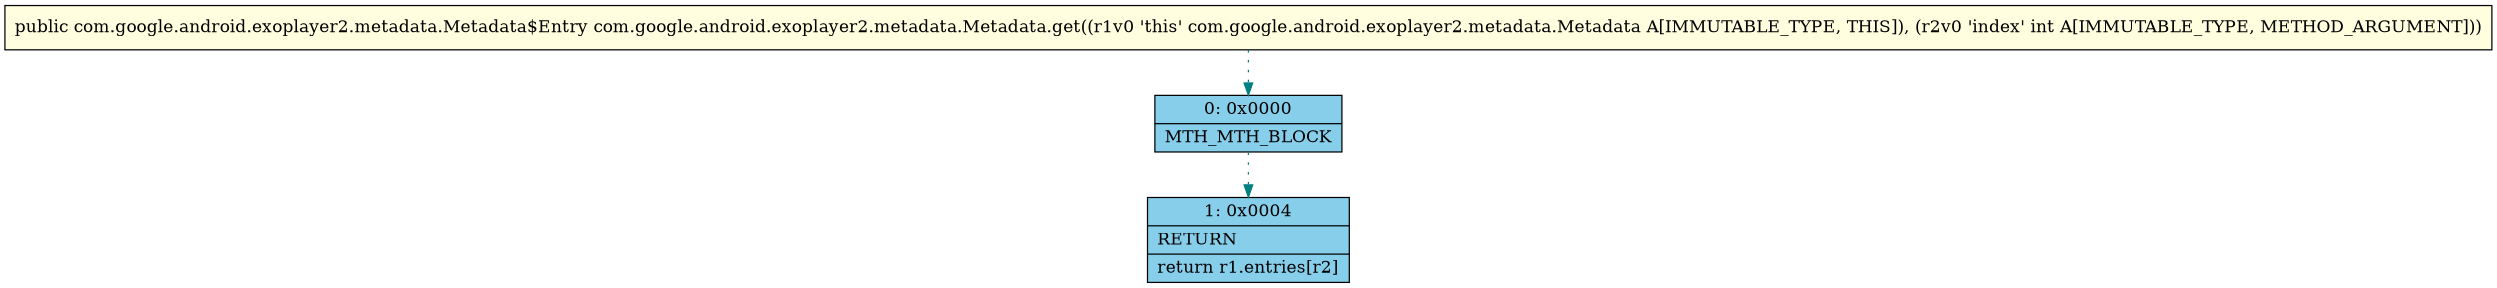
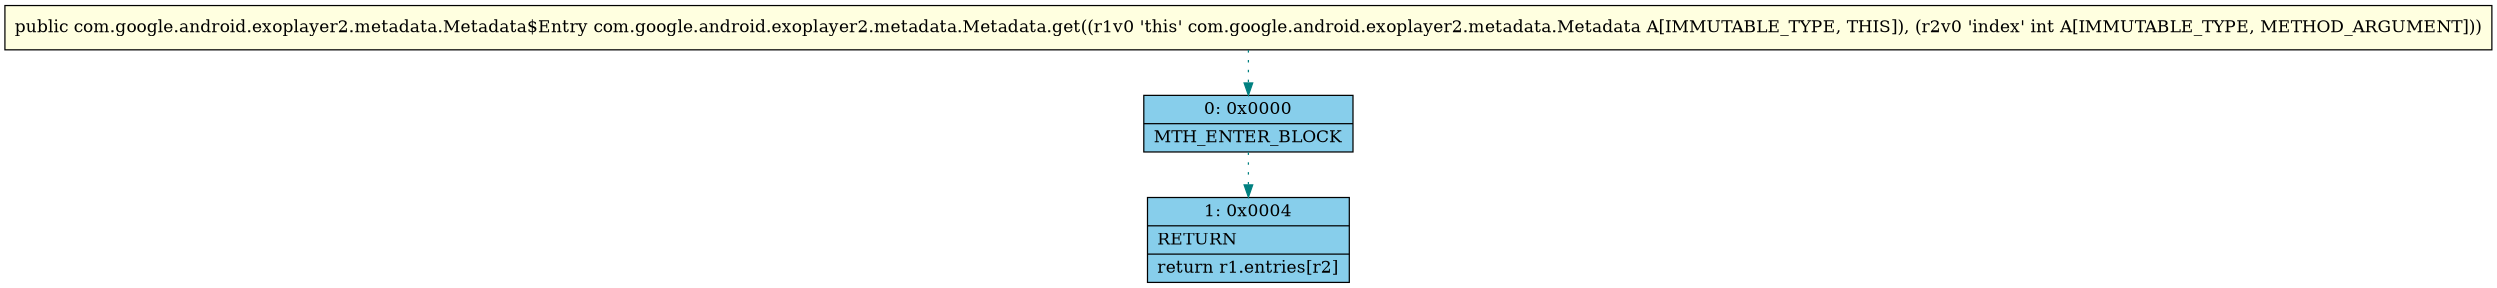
(1248, 137) -> (1248, 137)
